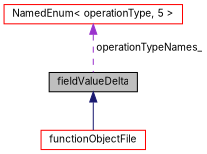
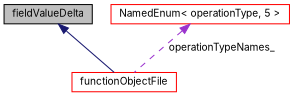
(93, 53) -> (158, 52)
